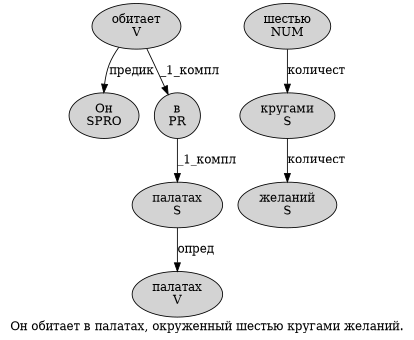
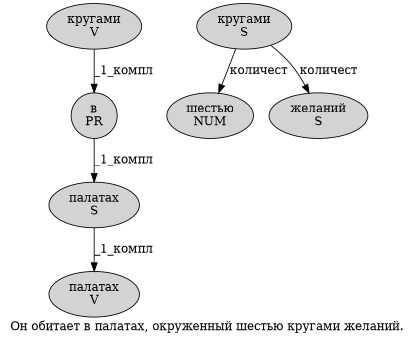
(136, 26) -> (94, 26)
(287, 67) -> (229, 67)
(104, 116) -> none
(196, 250) -> (124, 250)
